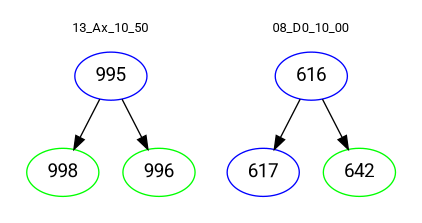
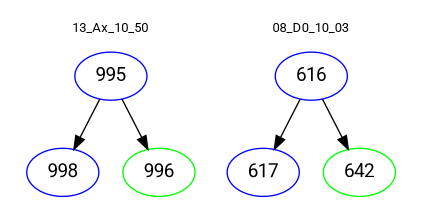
(311, 29) -> (311, 29)
(63, 172) -> (63, 172)
